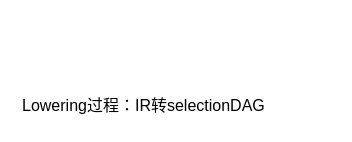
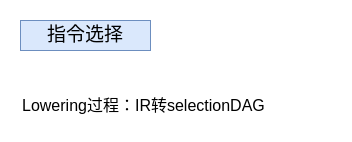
none -> (86, 36)
